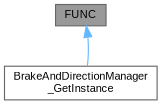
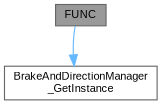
(88, 52) -> (73, 40)
